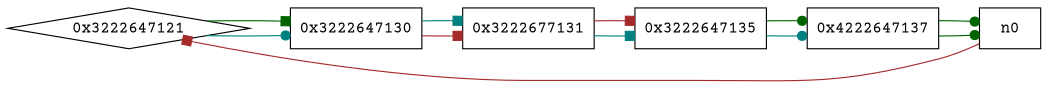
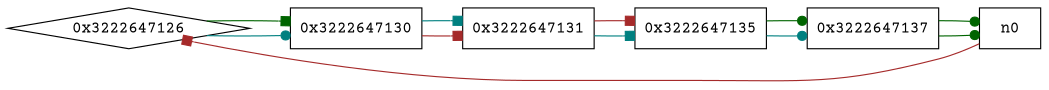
(129, 28) -> (129, 28)
(528, 28) -> (528, 28)
(873, 28) -> (873, 28)
